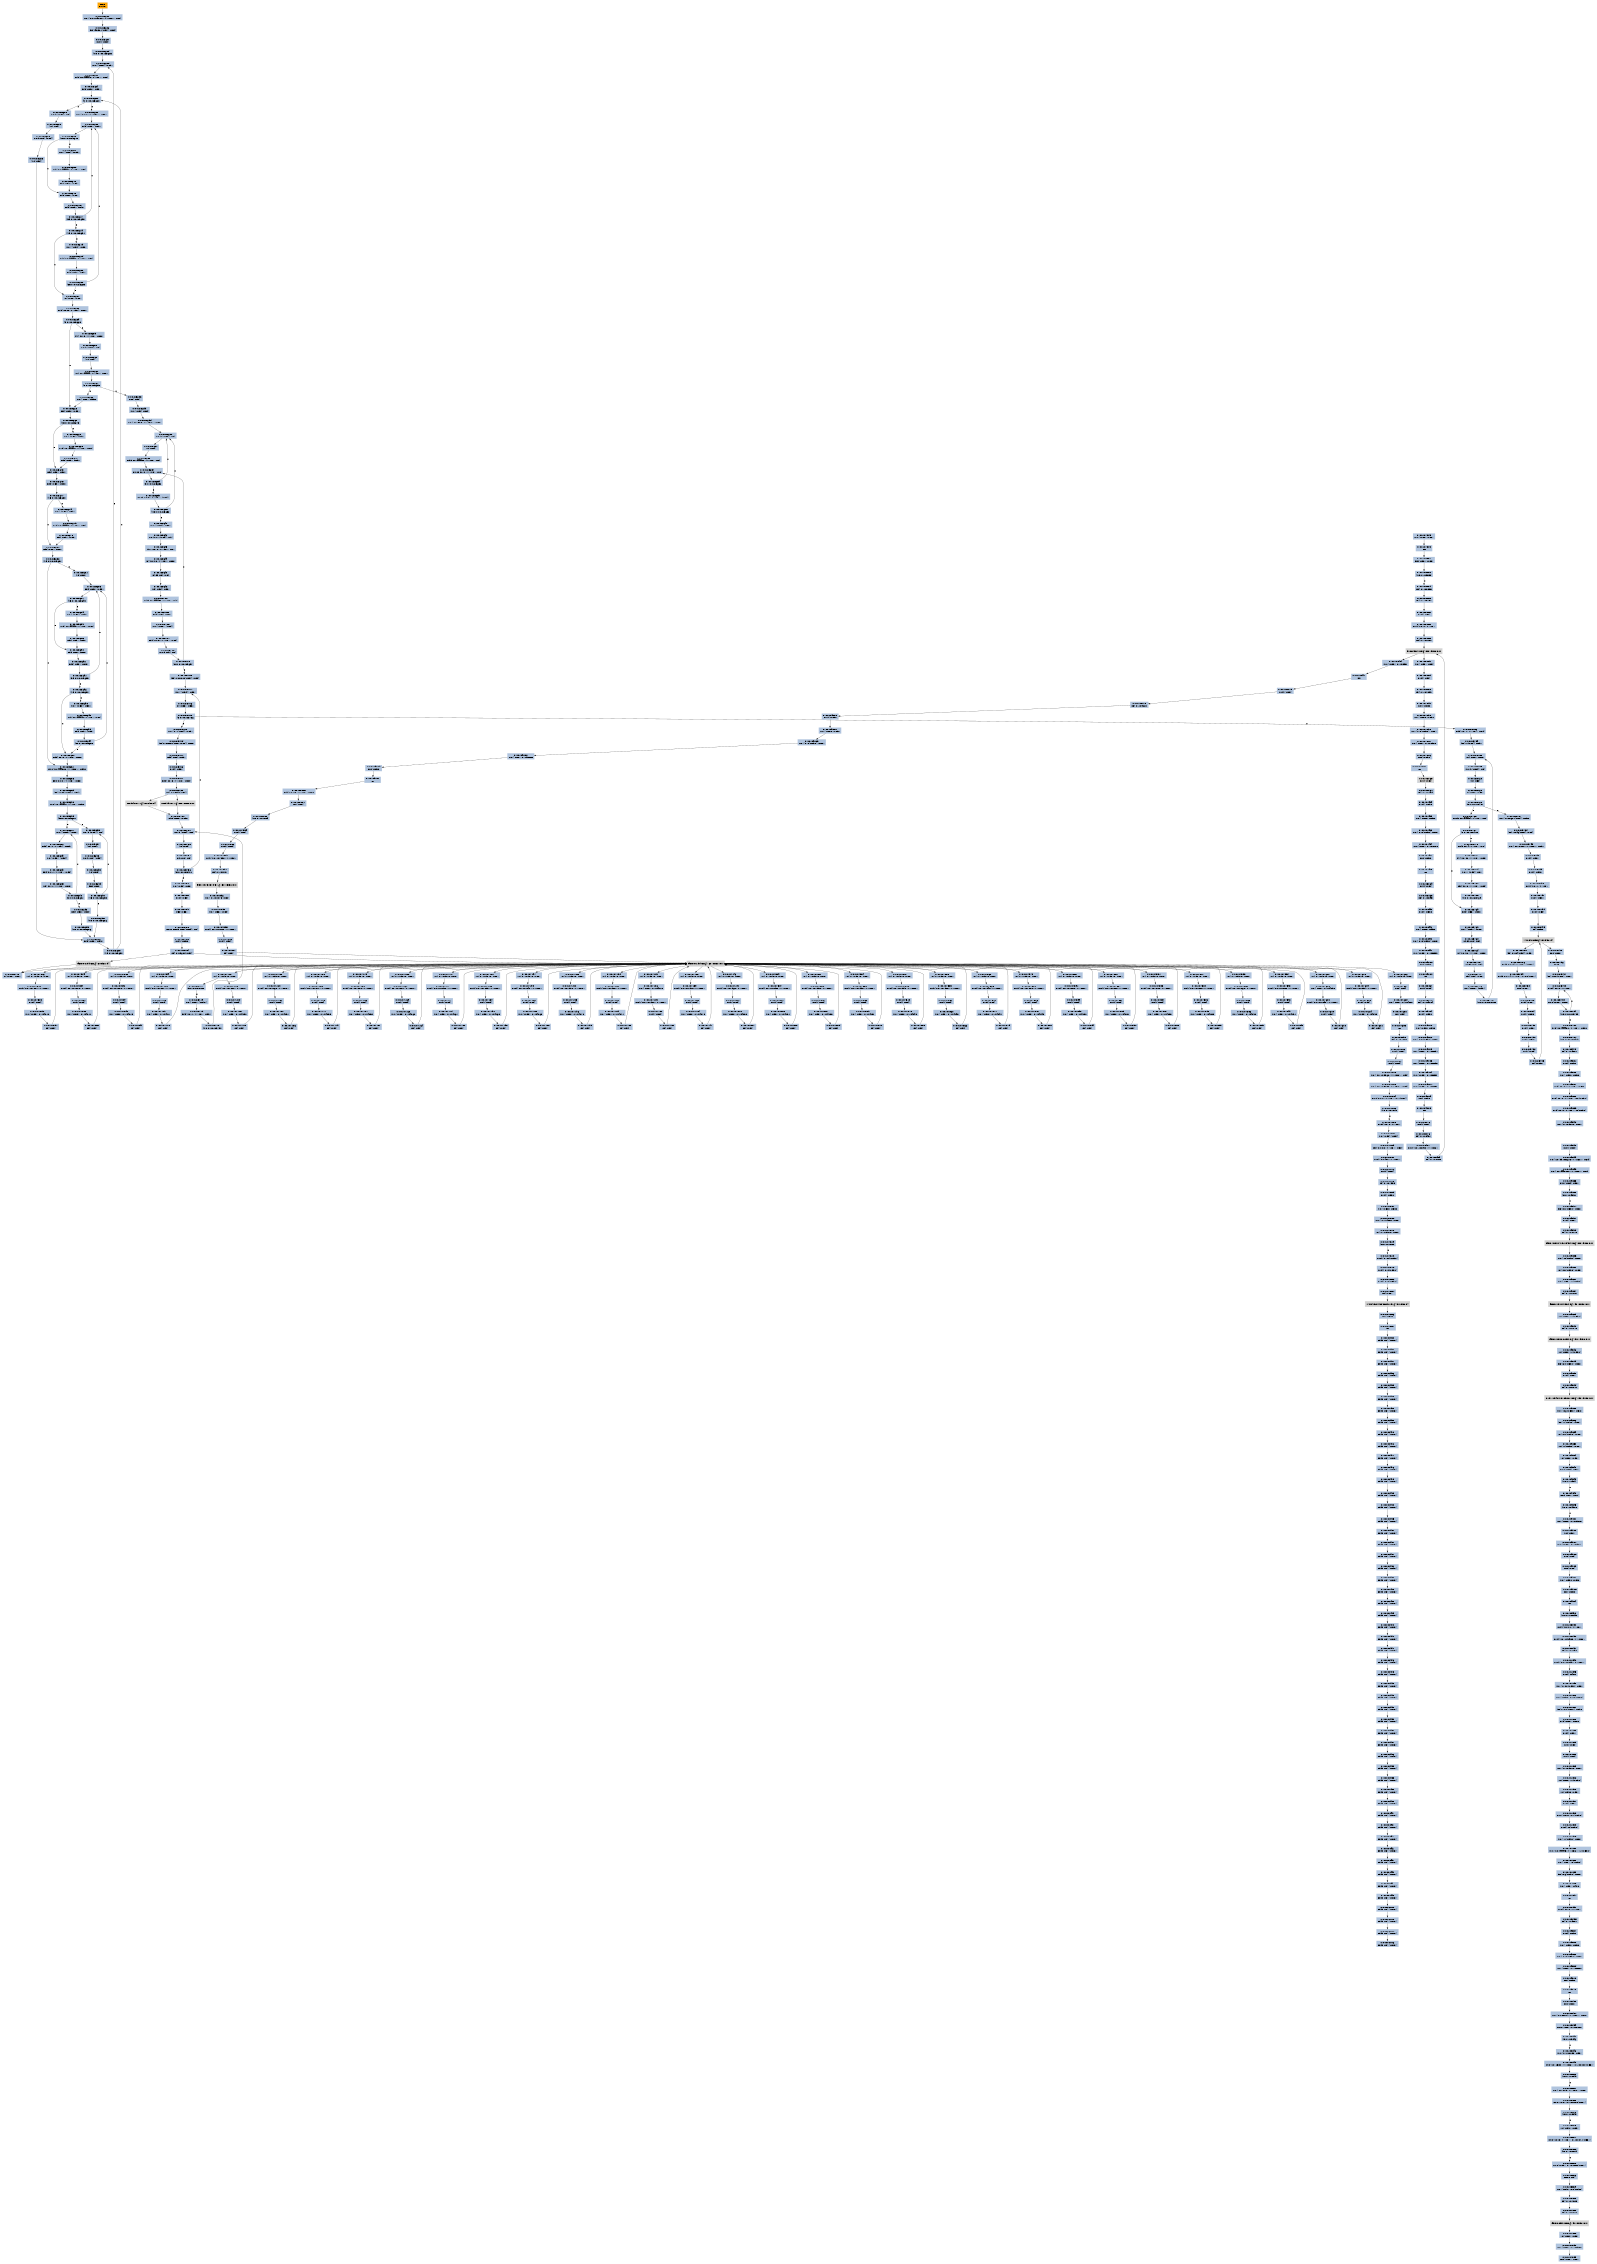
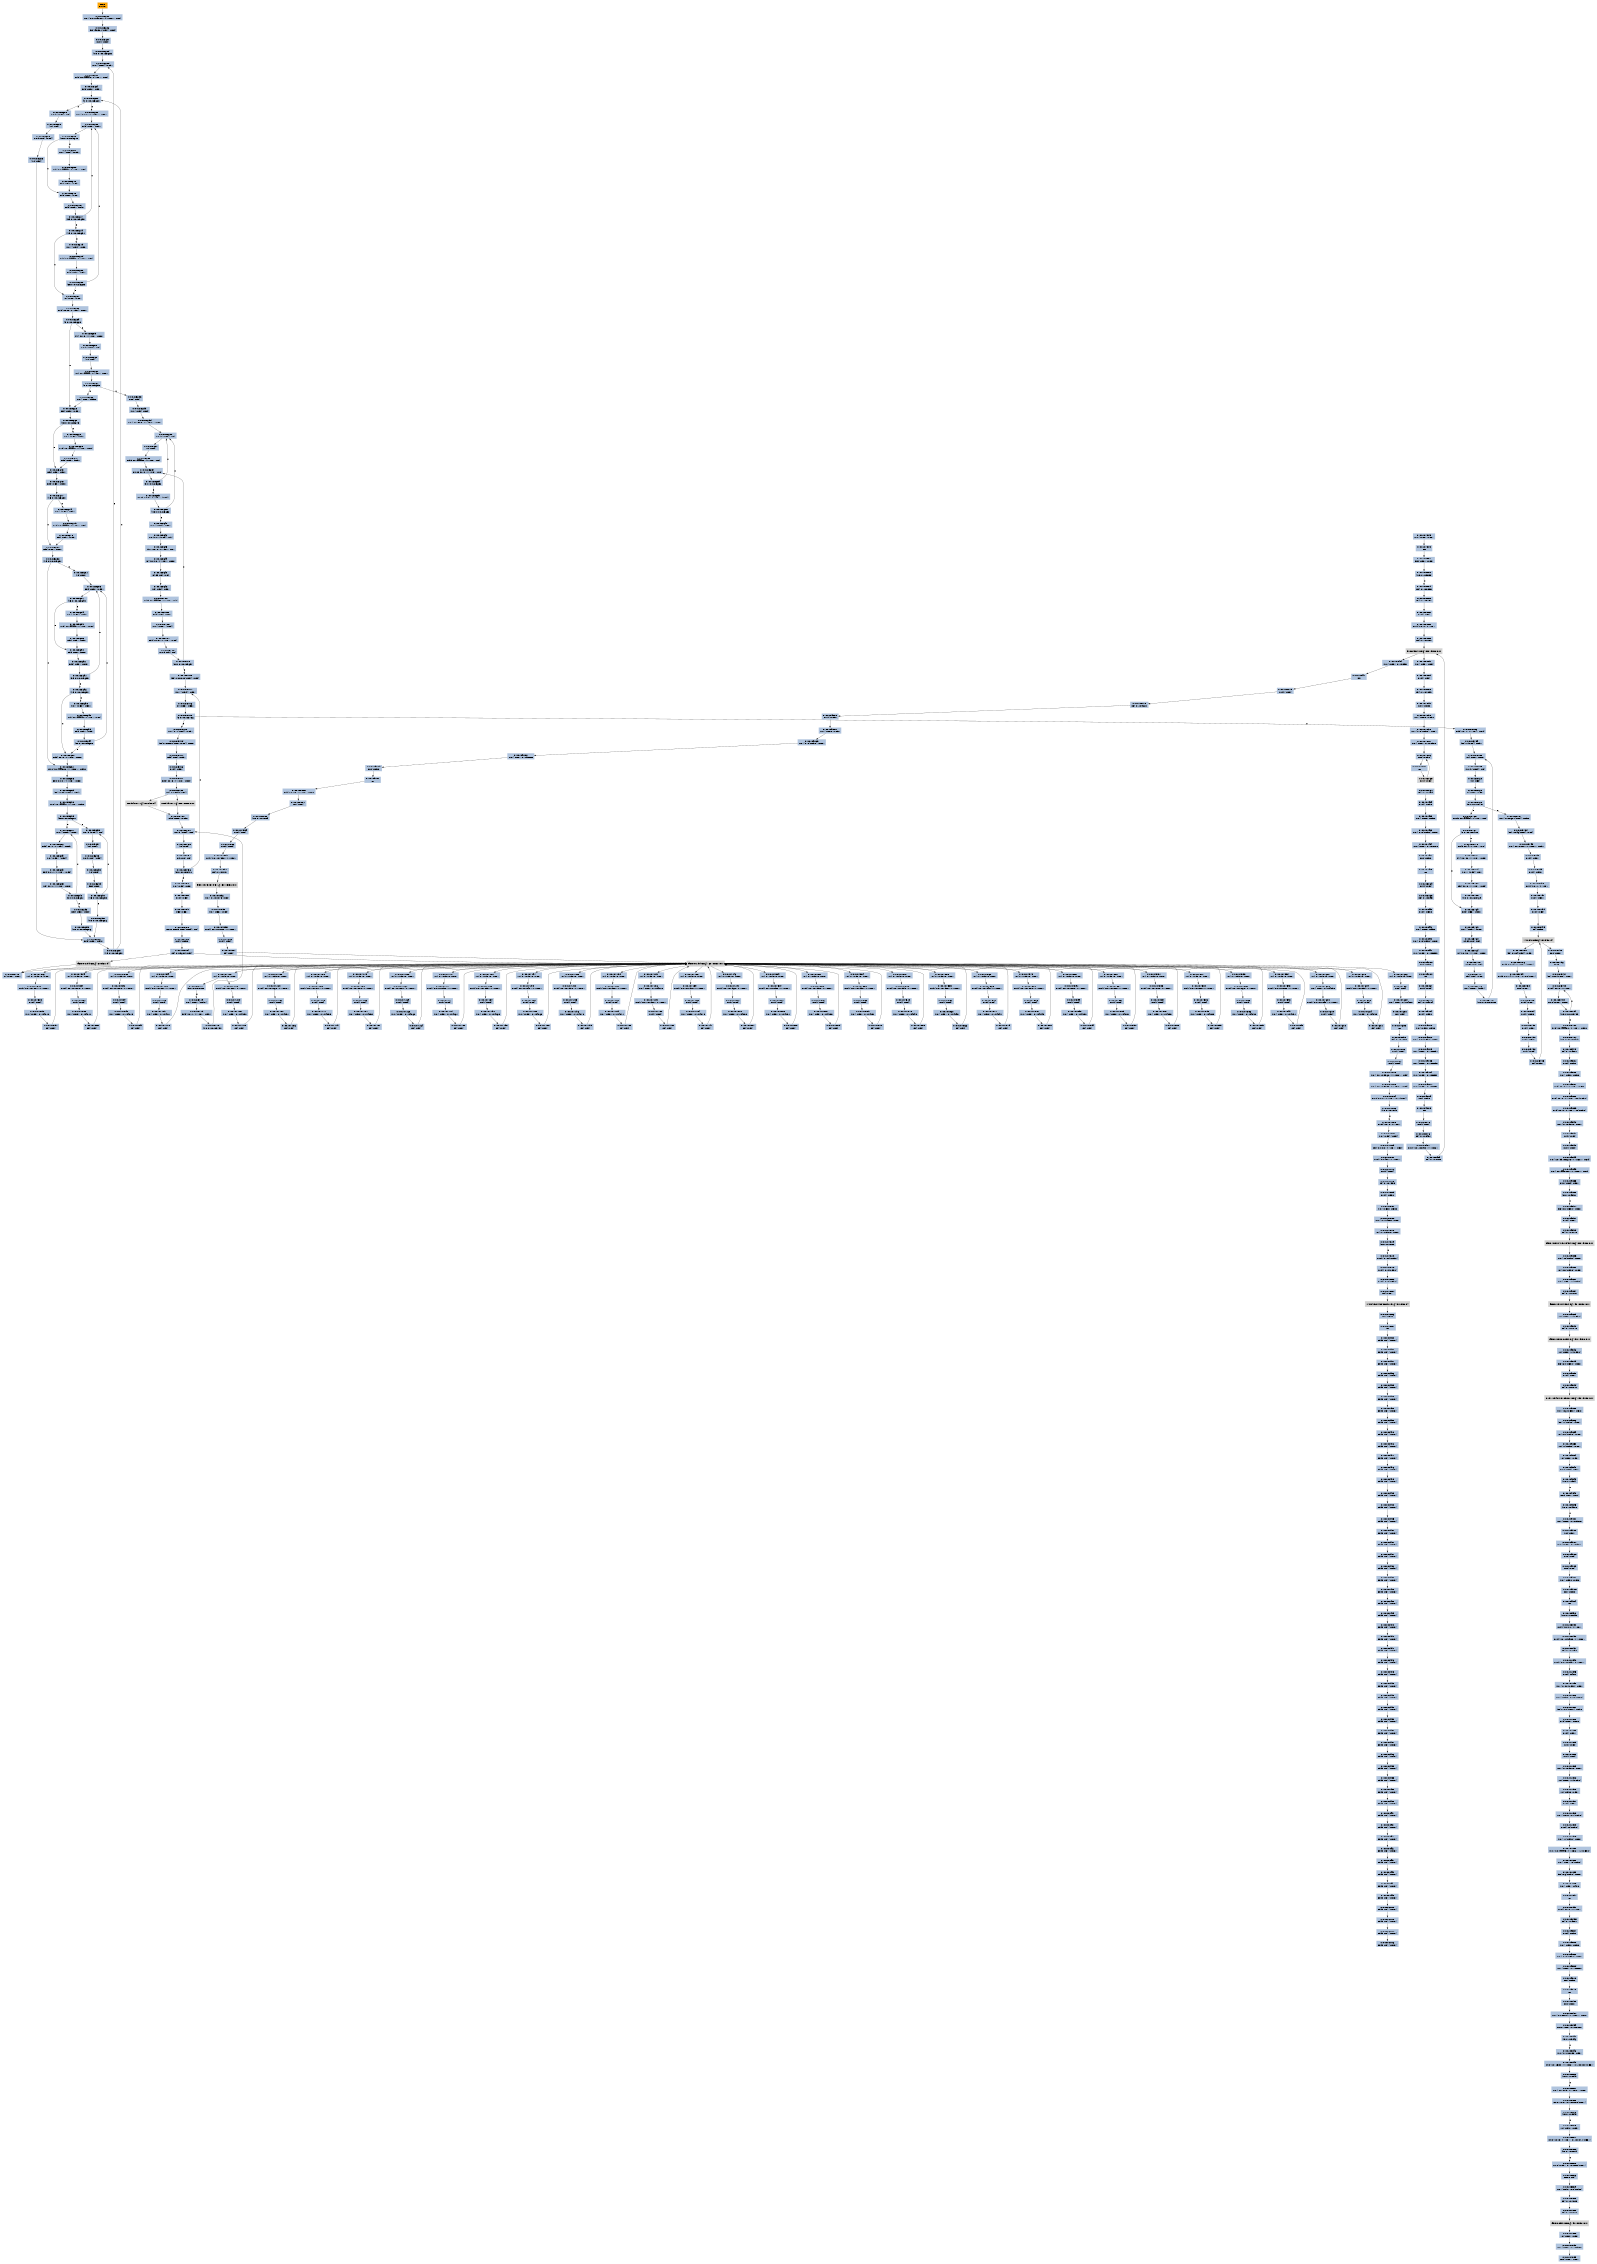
(1426, 785) -> (1429, 769)
none -> (1570, 1135)
(1570, 1814) -> (1570, 1814)
